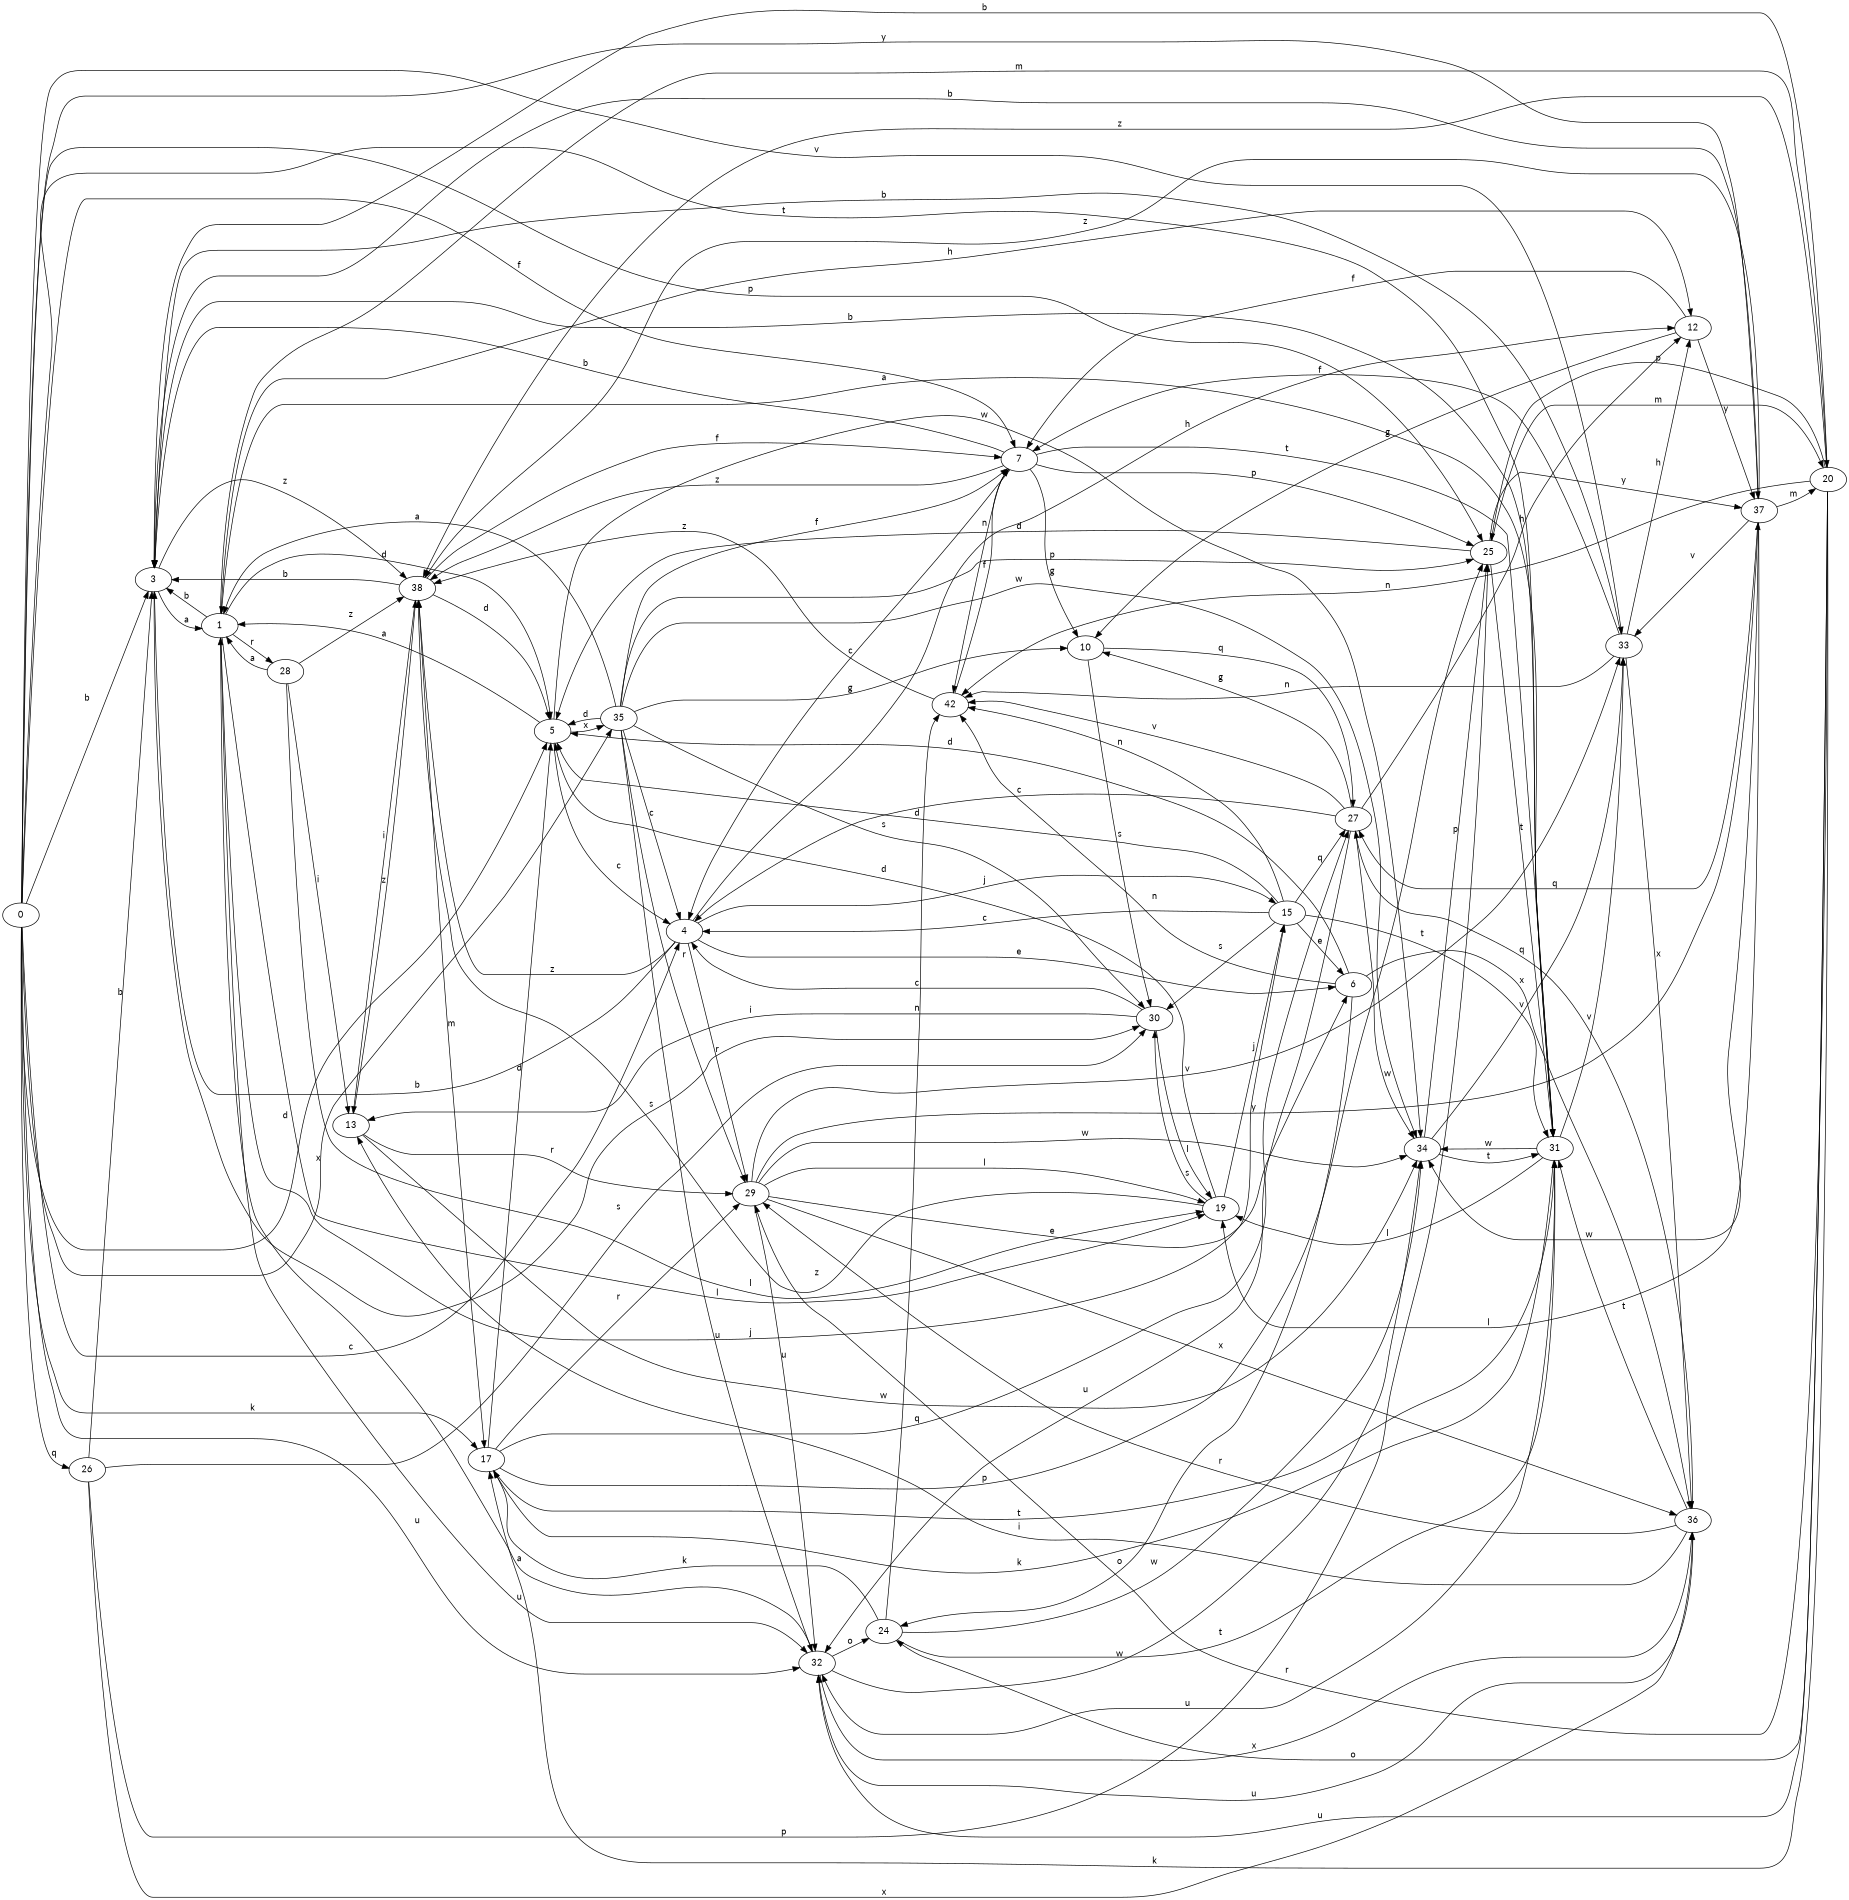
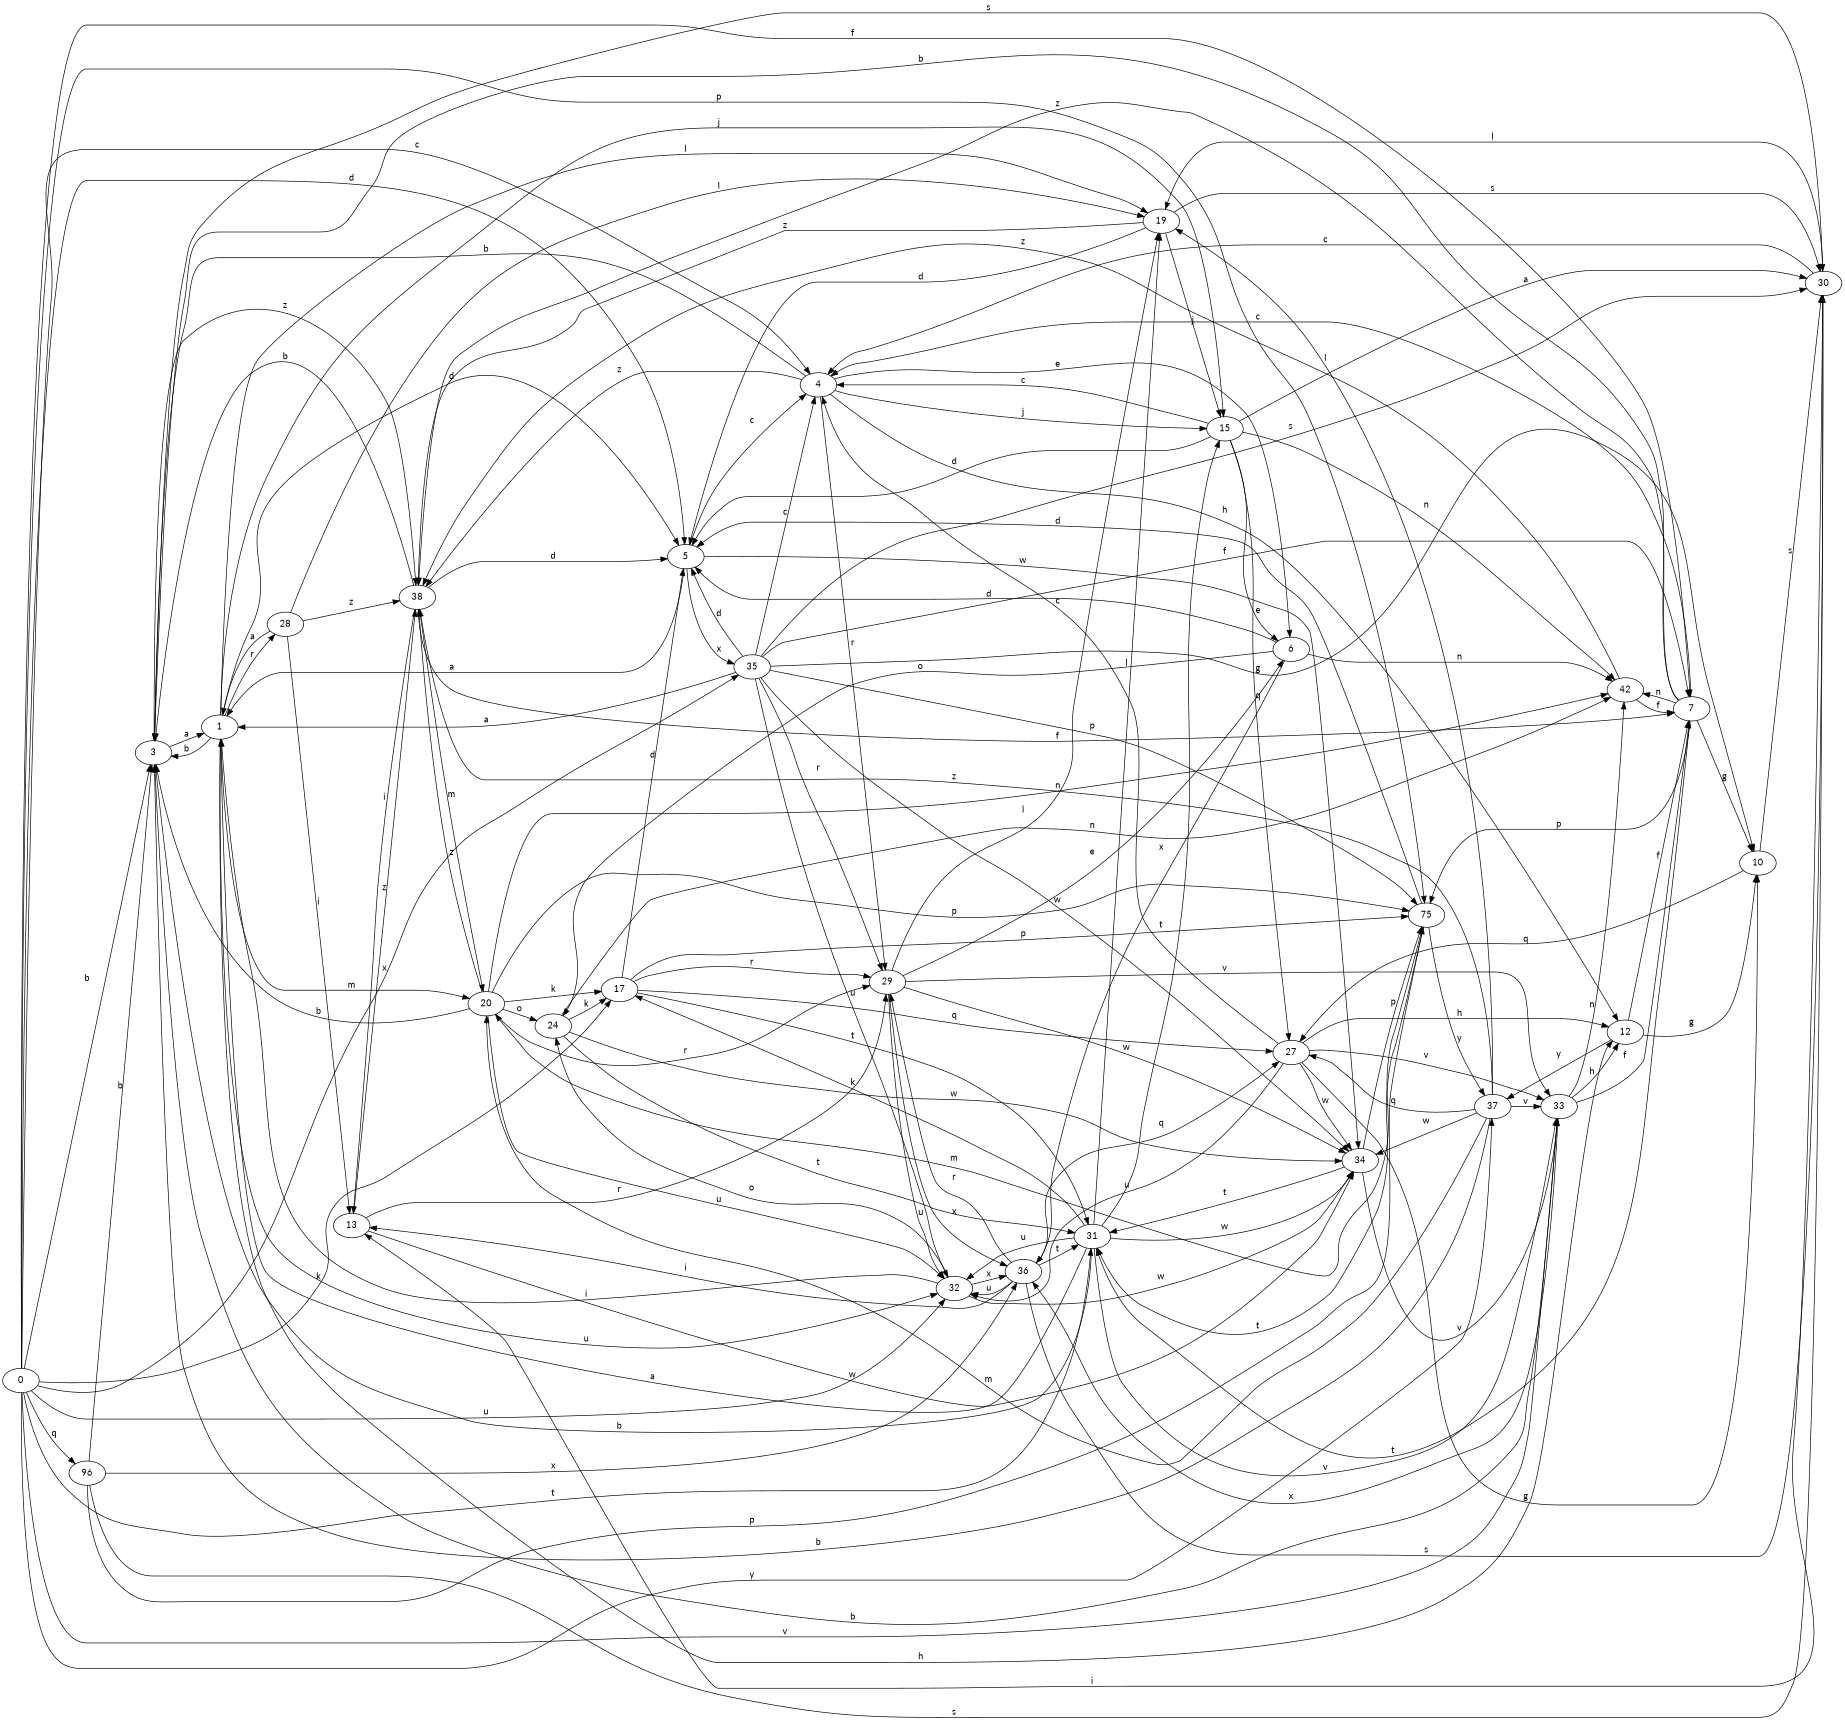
(1489, 553) -> (1427, 915)
(1165, 739) -> (1425, 1065)
(1221, 947) -> (1526, 280)
(1477, 974) -> (1187, 862)
(447, 1021) -> (447, 798)
(1454, 1101) -> none
(87, 1470) -> (87, 1473)
none -> (1784, 1481)
(519, 1559) -> (586, 1294)
